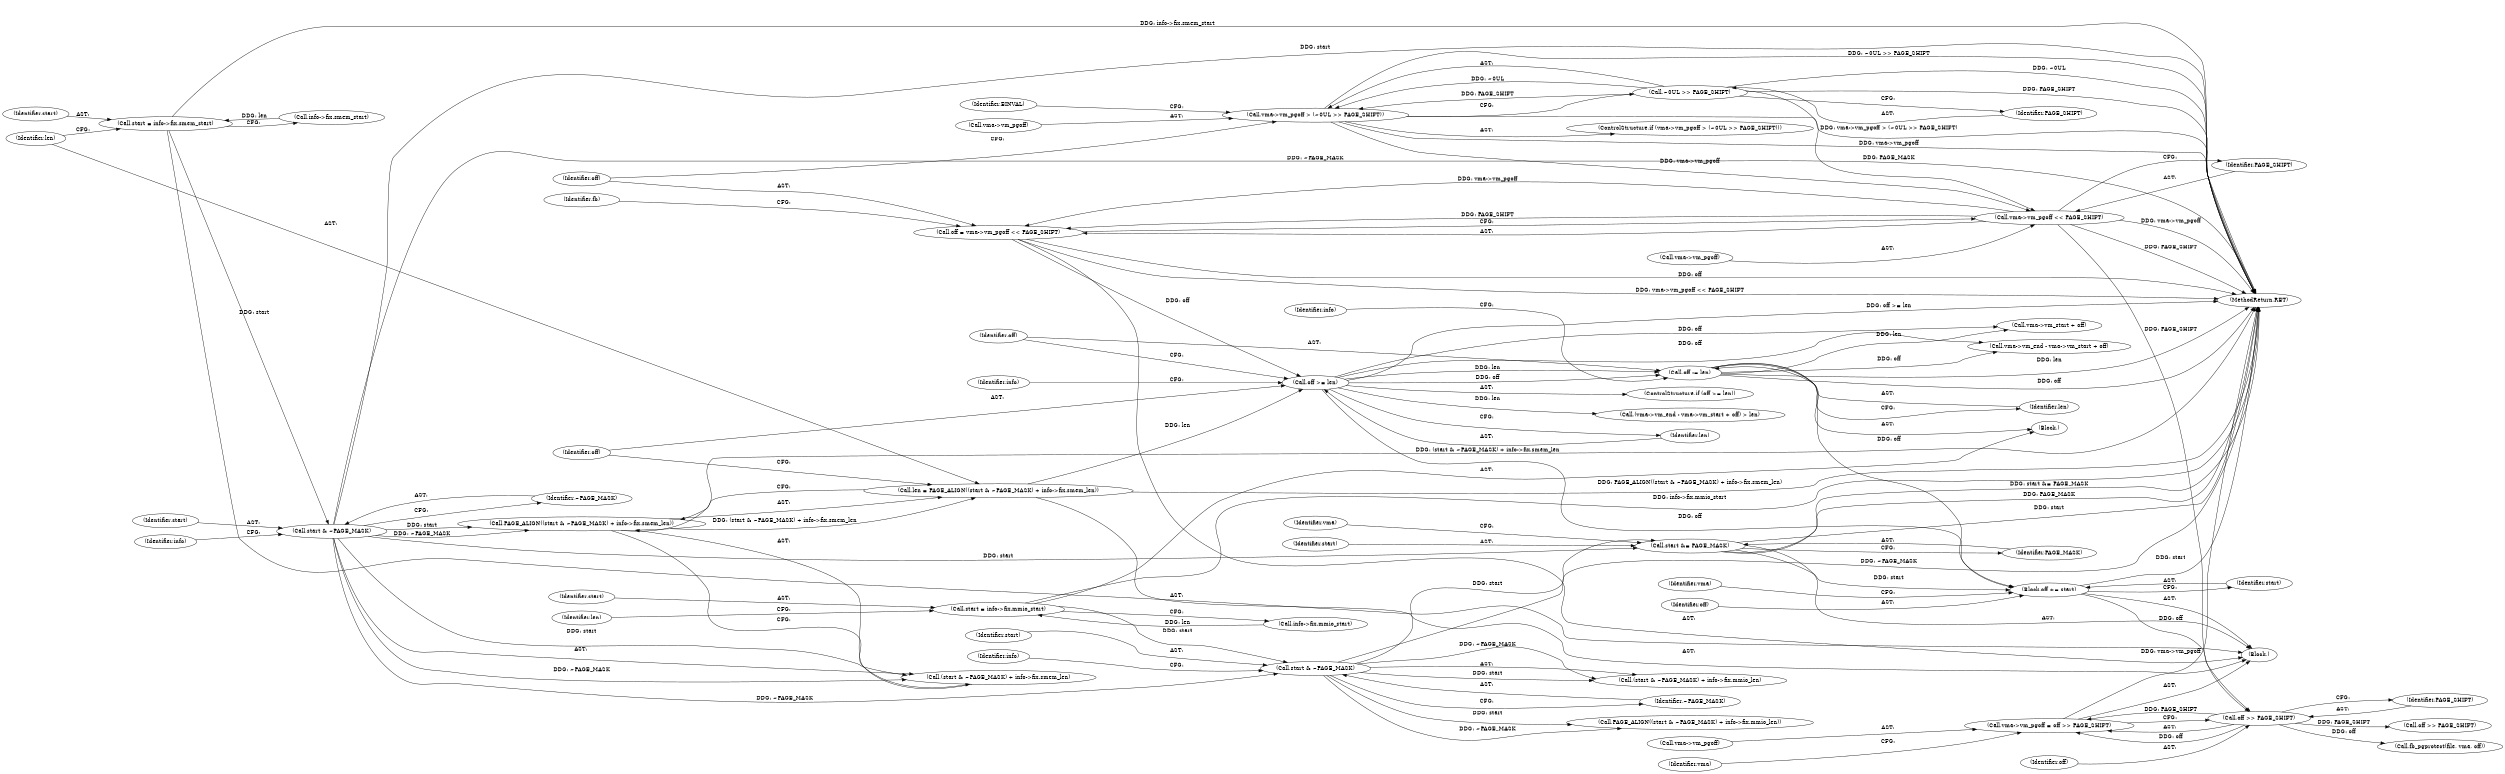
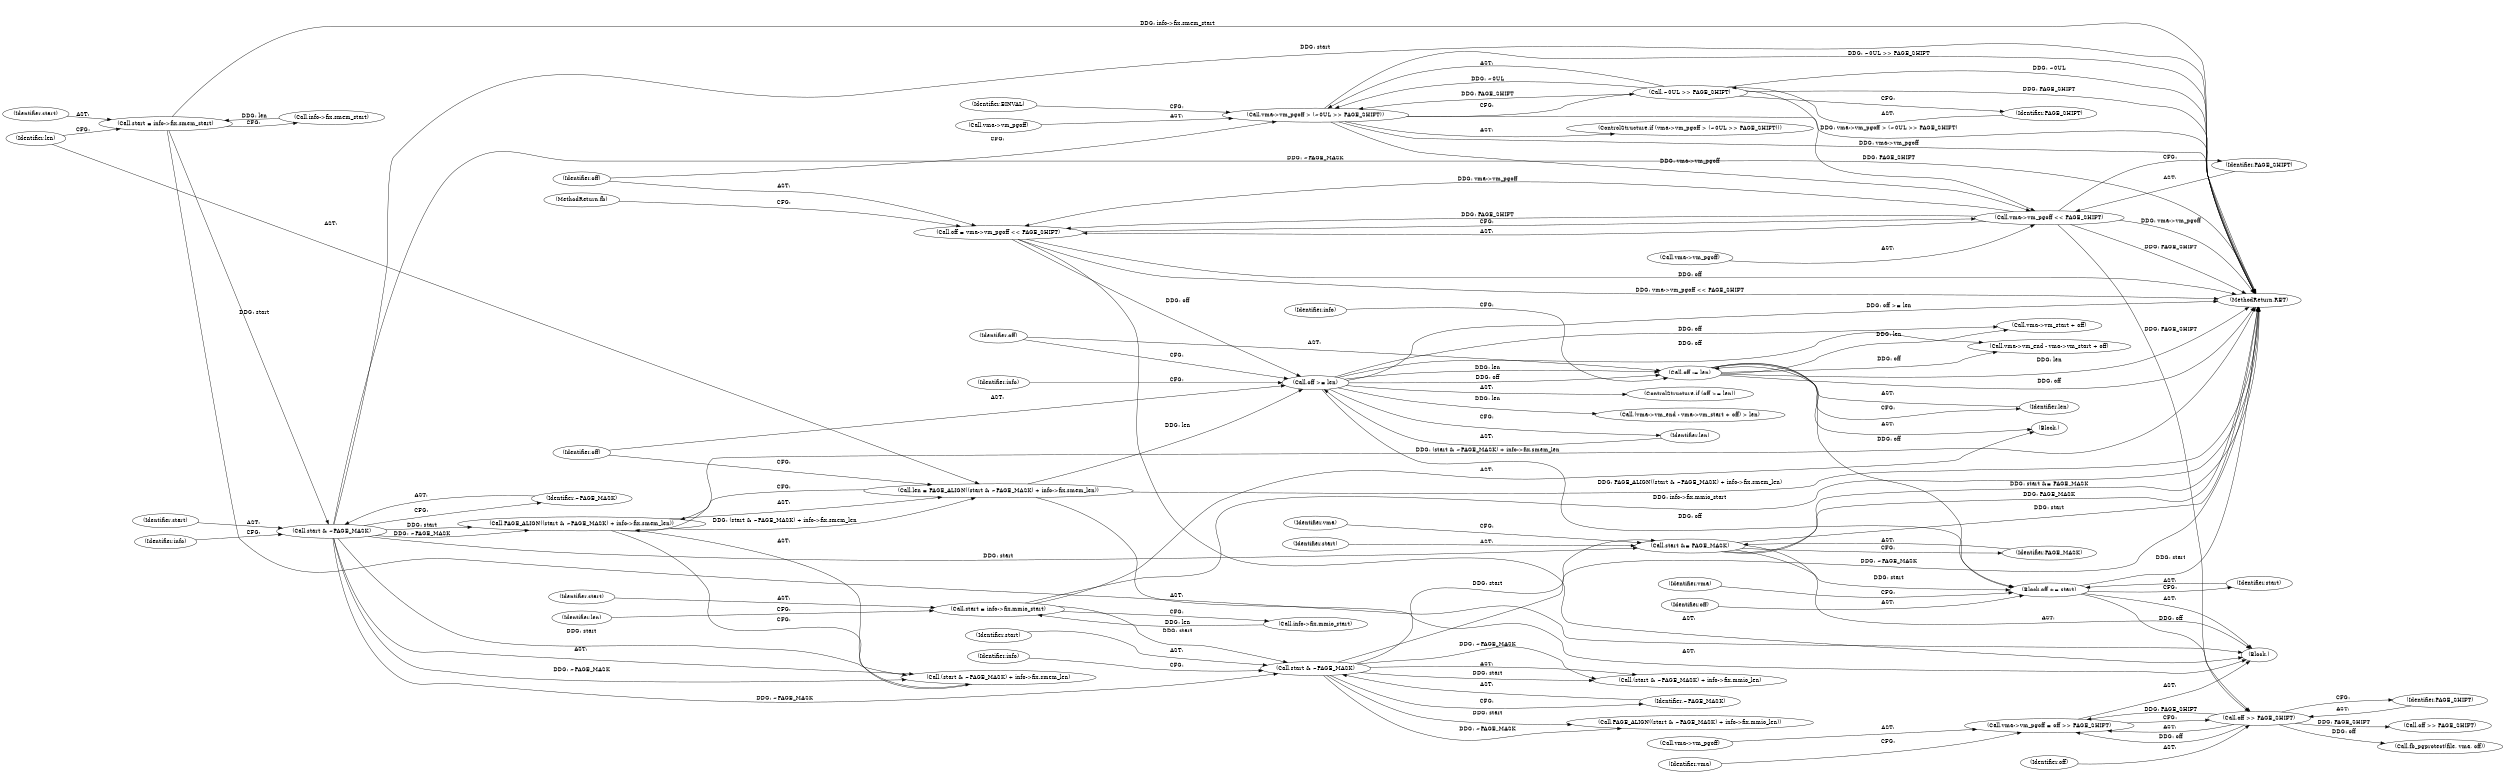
(1889, 158) -> (1889, 158)
(582, 200) -> (582, 200)
(2210, 558) -> none
